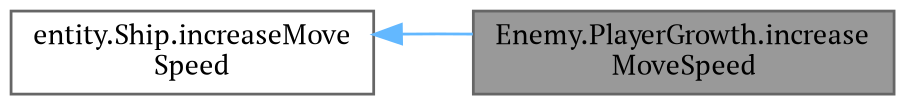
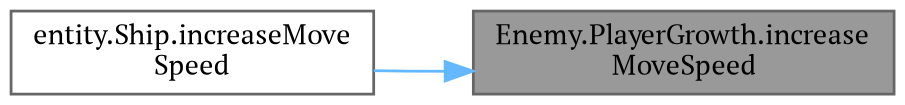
(437, 34) -> (409, 71)
